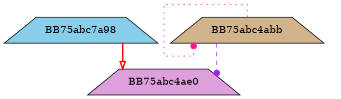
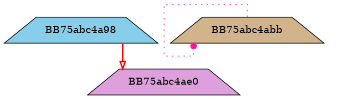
(81, 30) -> (81, 30)
(217, 57) -> none
